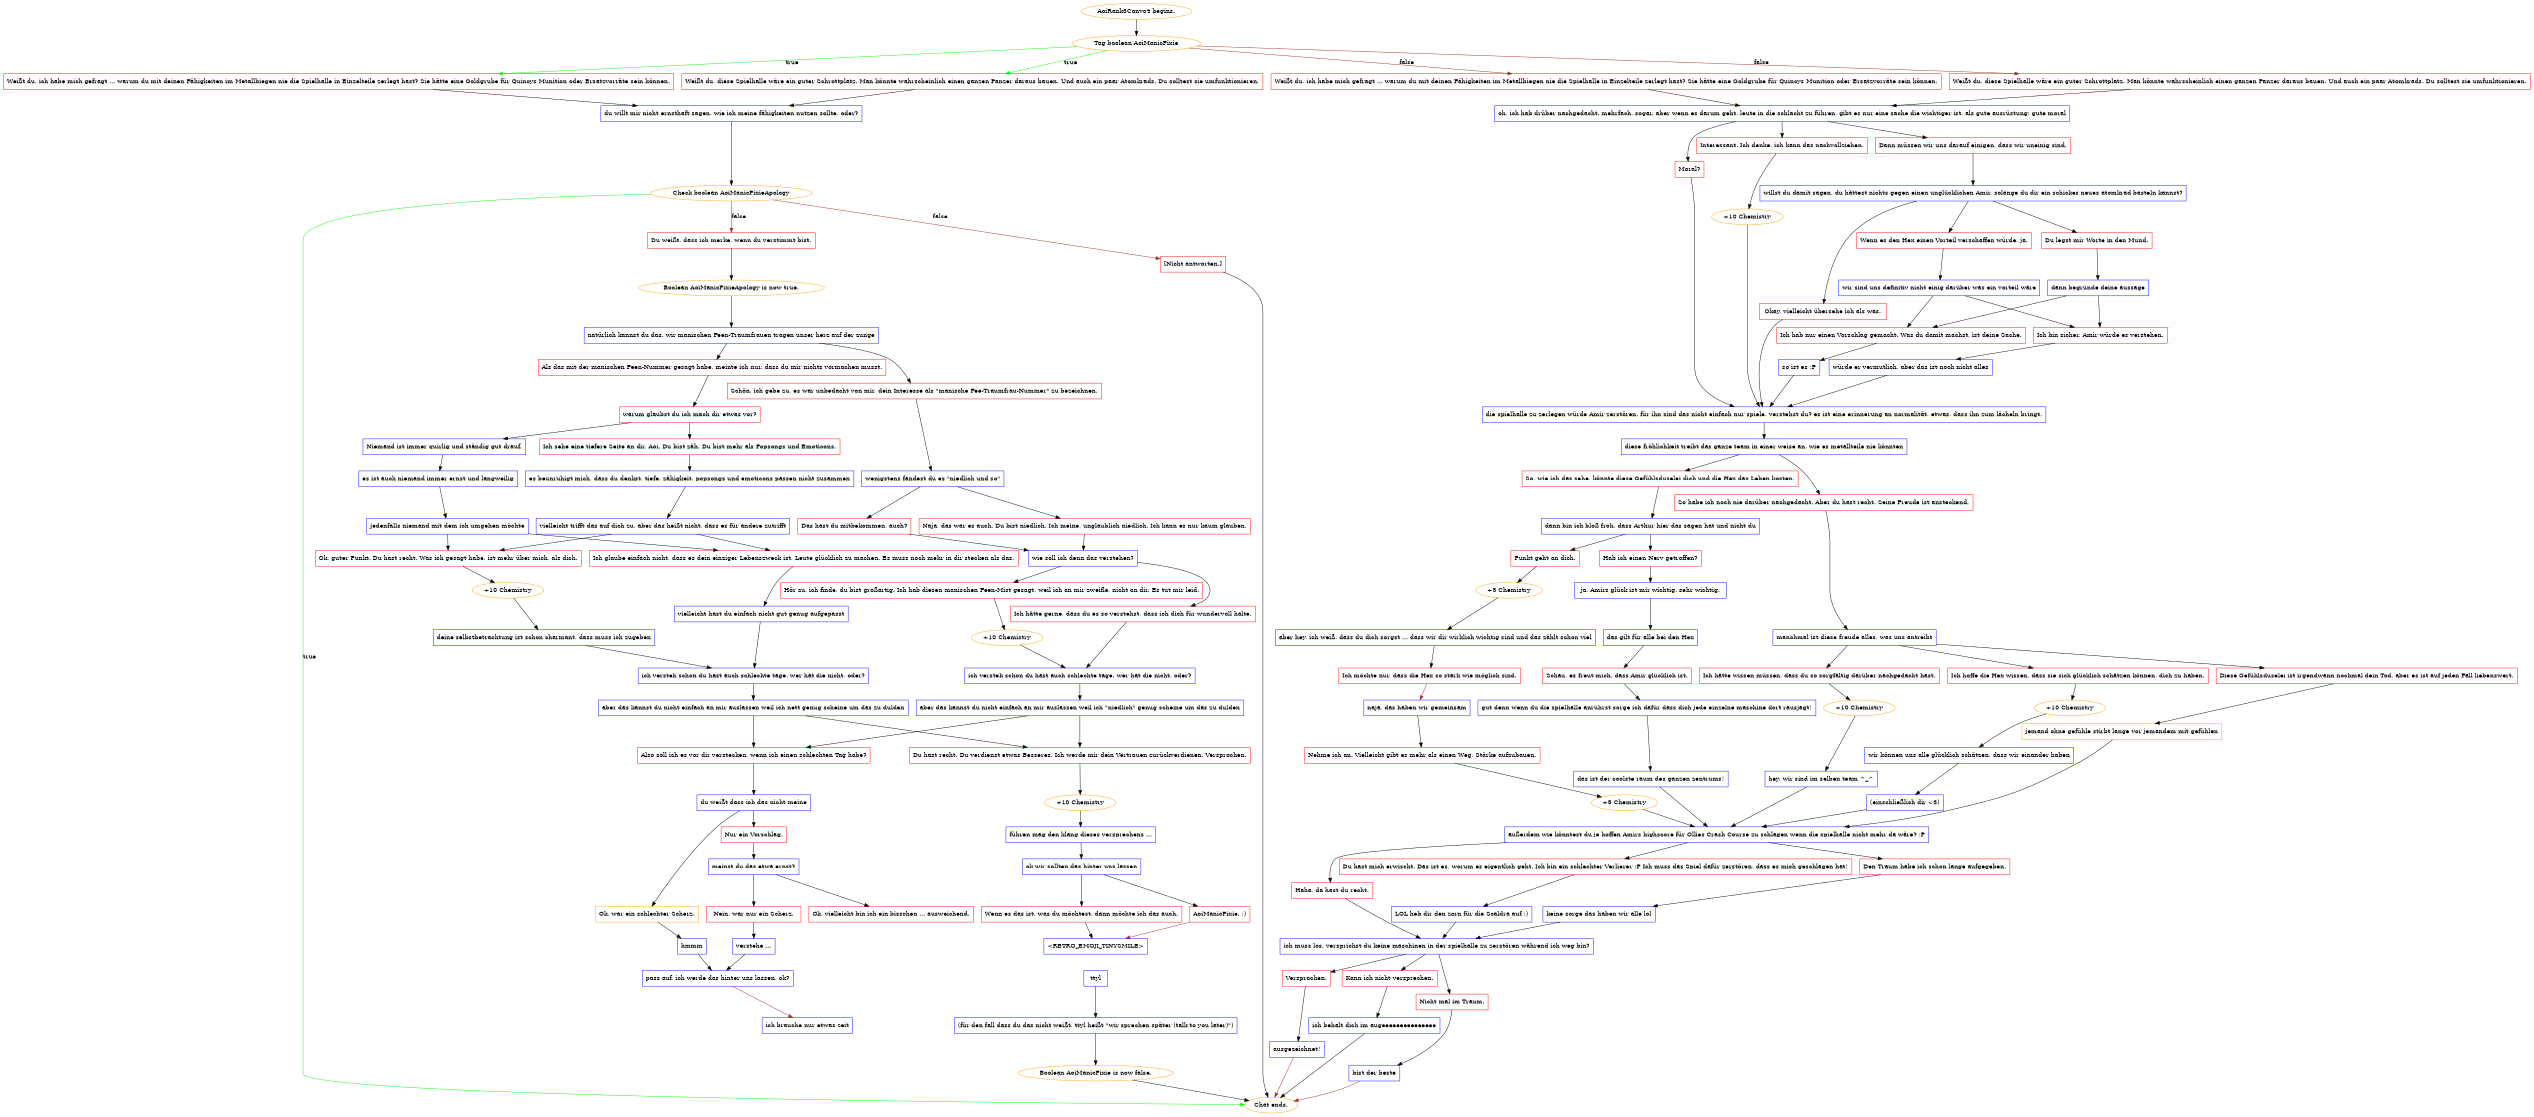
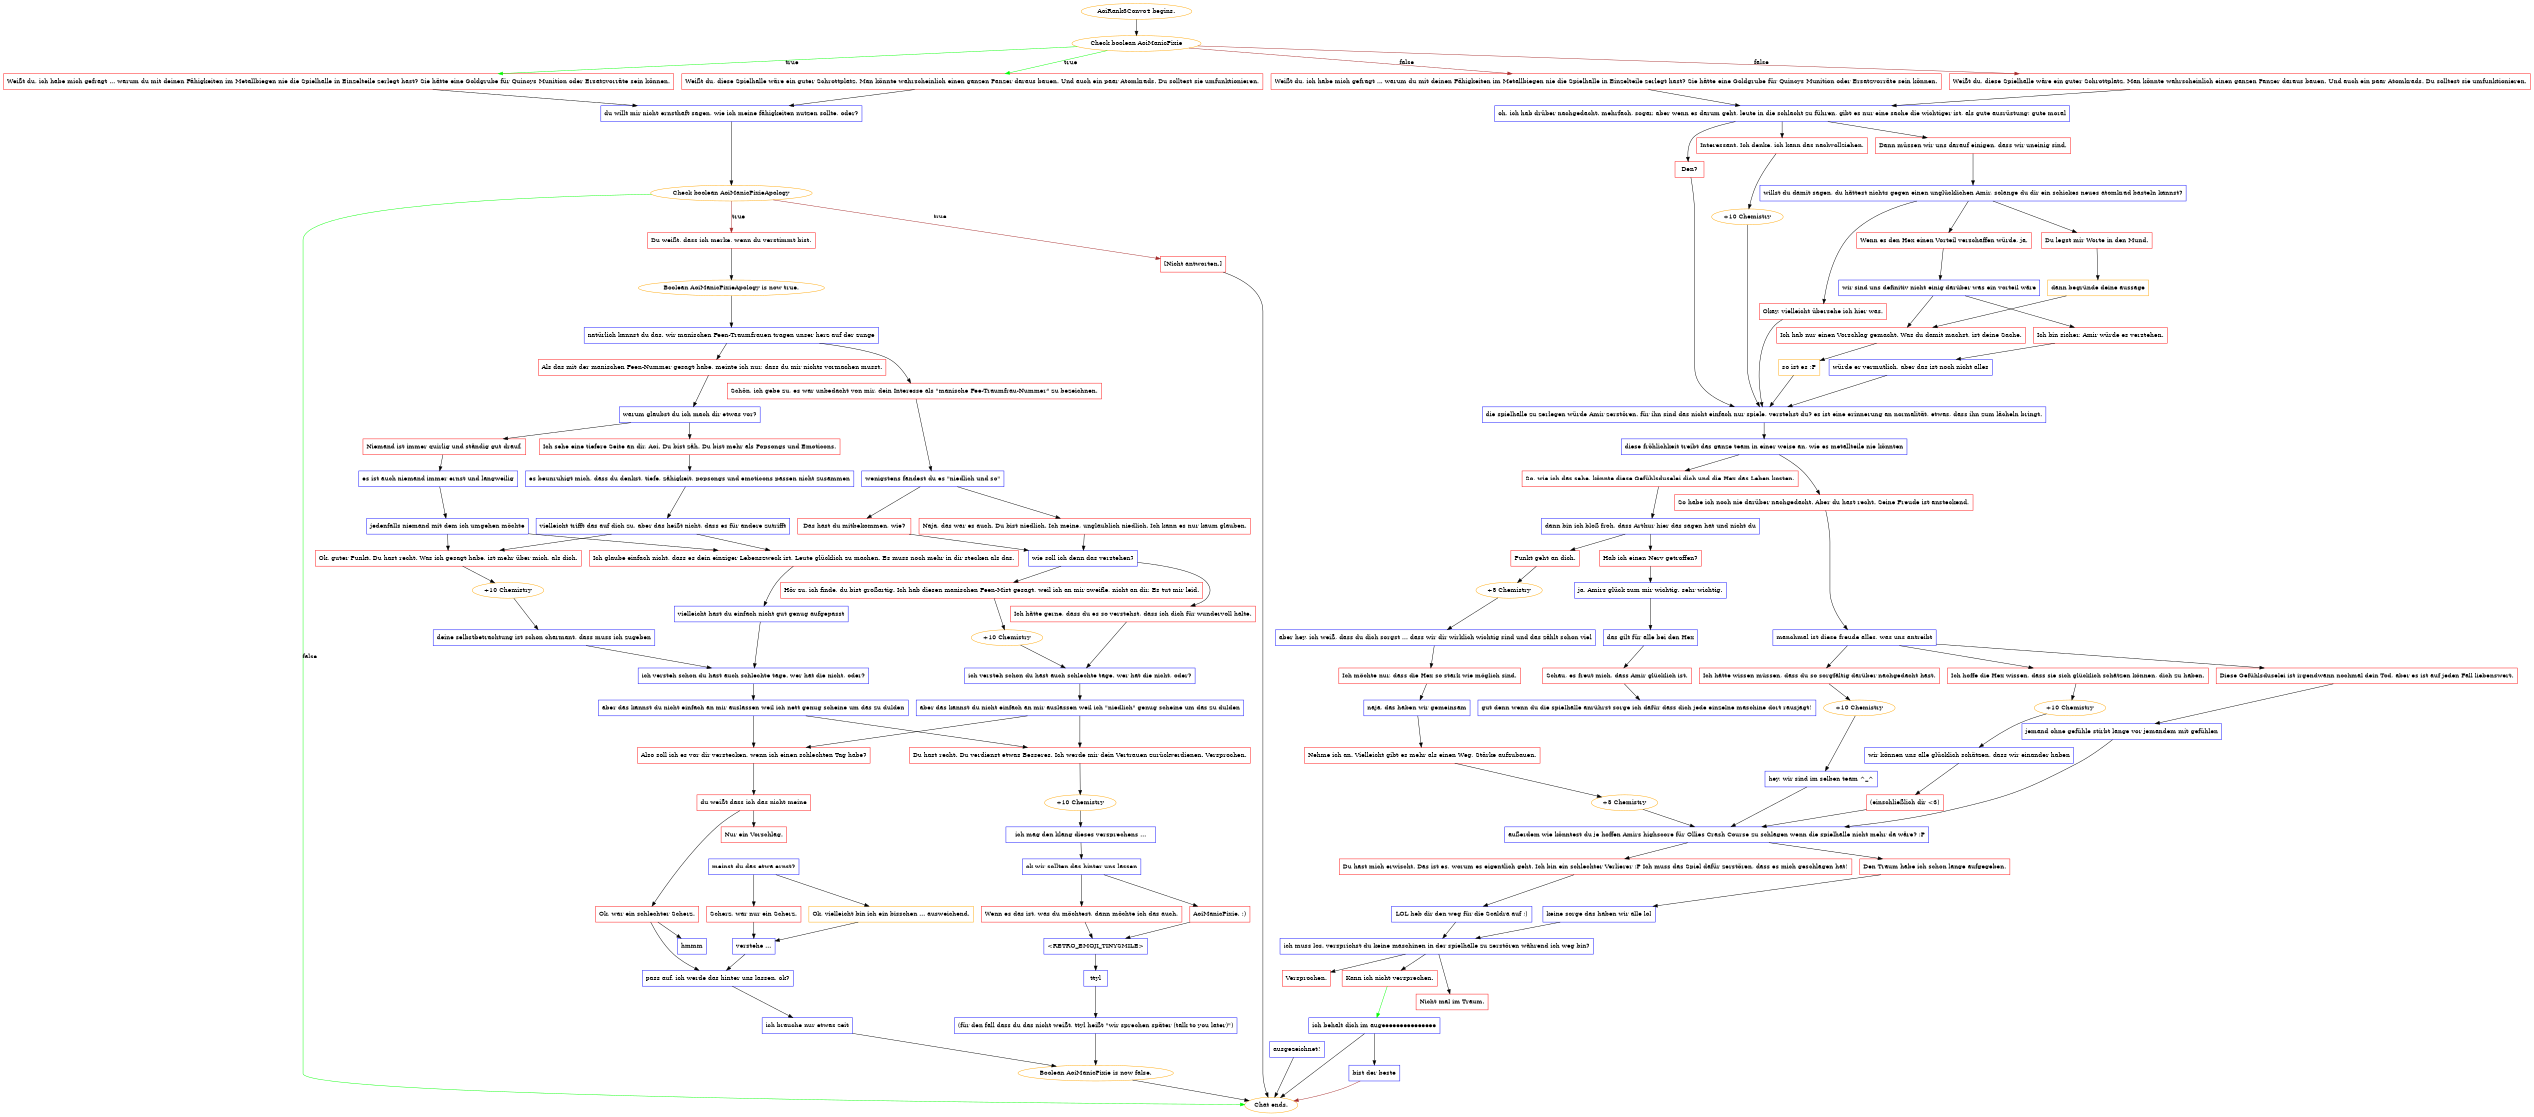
(1137, 43) -> (1137, 43)
(1690, 169) -> (1690, 169)
(739, 217) -> (739, 217)
(940, 217) -> (940, 217)
(2098, 288) -> (2098, 288)
(2099, 309) -> none
(1823, 312) -> (1823, 312)
(1799, 367) -> (1799, 367)
(690, 415) -> (690, 415)
(444, 447) -> (444, 447)
(854, 526) -> (854, 526)
(1650, 590) -> (1650, 590)
(310, 657) -> (310, 657)
(1424, 690) -> (1424, 690)
(2122, 732) -> (2122, 732)
(1651, 779) -> none
(754, 803) -> (754, 803)
(1905, 803) -> (1905, 803)
(1081, 835) -> (1081, 835)
(754, 849) -> none
(1332, 891) -> none
(647, 914) -> (647, 914)
(754, 914) -> (754, 914)
(891, 914) -> (891, 914)
(1462, 914) -> (1462, 914)
(1160, 930) -> (1160, 930)
none -> (819, 931)
none -> (1096, 960)
(703, 961) -> (669, 949)
(1383, 1000) -> (1383, 1000)
(760, 1001) -> (760, 1001)
(1302, 1012) -> none
(1435, 1043) -> (1374, 1047)
none -> (952, 1049)
(1285, 1075) -> (1285, 1075)
